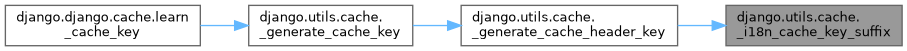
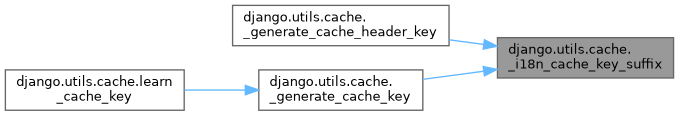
(103, 26) -> (95, 90)
(430, 26) -> (453, 75)
